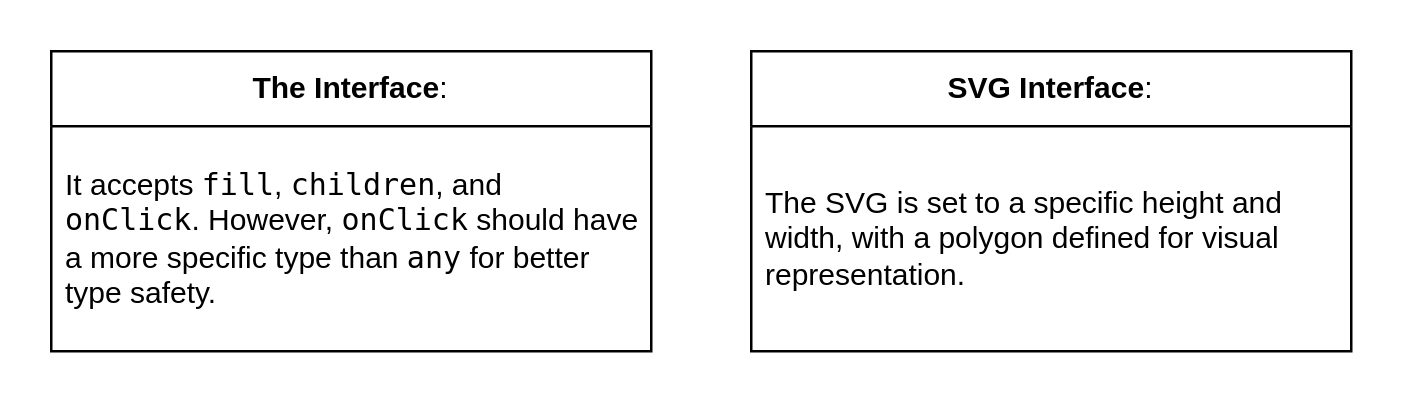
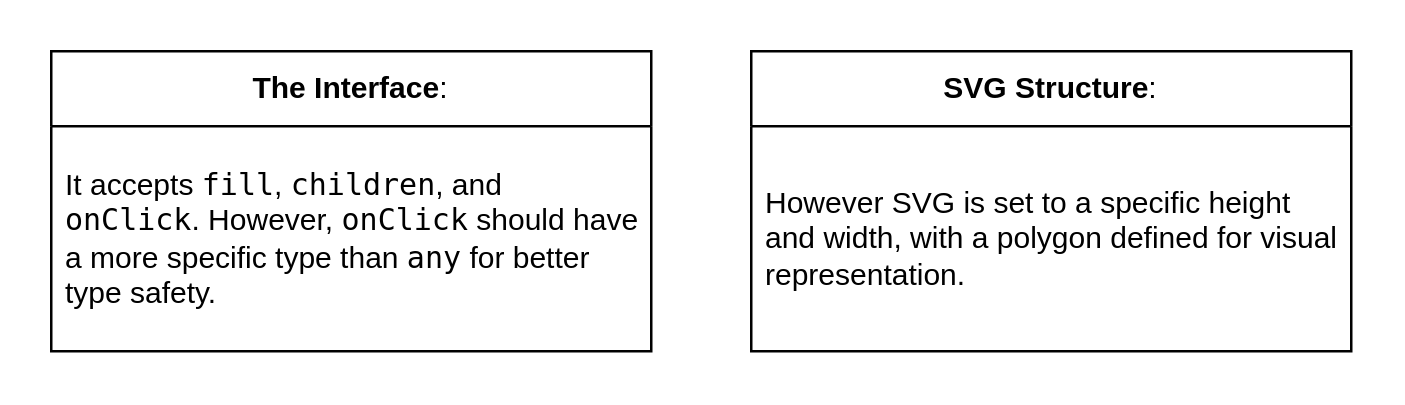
(1051, 89) -> (1051, 89)
(1054, 239) -> (1054, 239)
